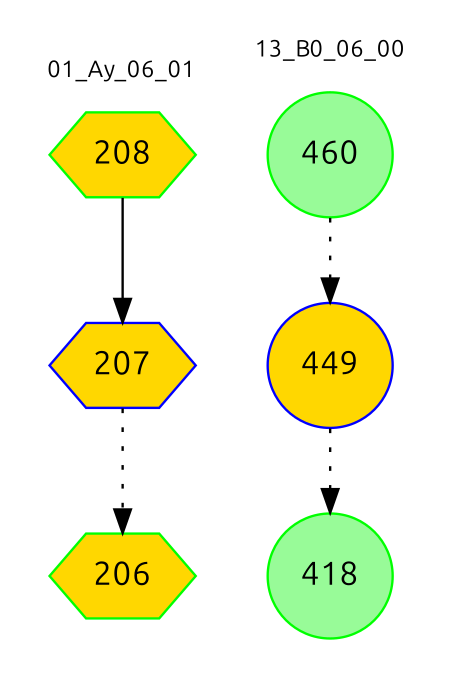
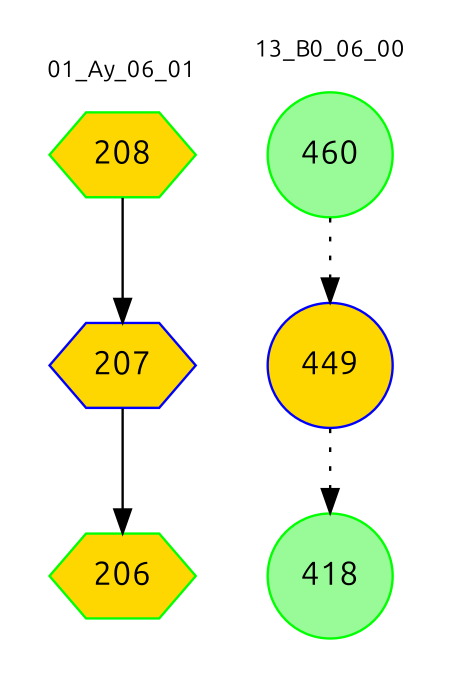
(123, 459) -> (123, 459)
